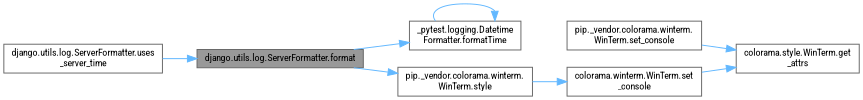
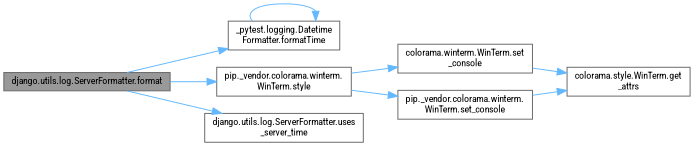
(175, 59) -> (170, 101)
none -> (370, 93)
